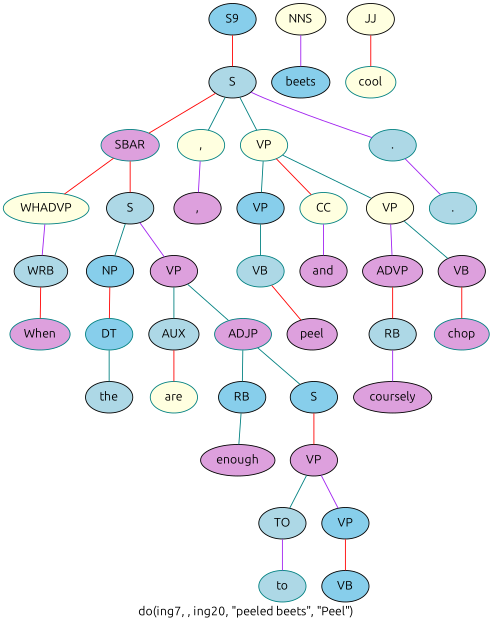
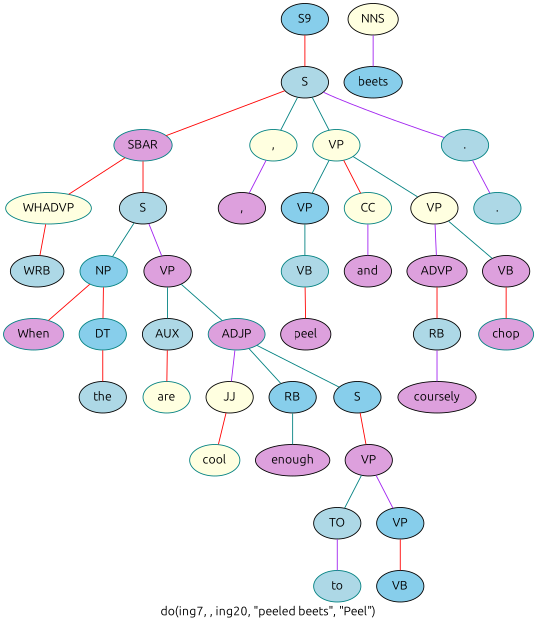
(44, 240) -> (43, 240)
(110, 271) -> (104, 271)
(40, 303) -> (69, 302)
(109, 366) -> (103, 366)
none -> (233, 366)
